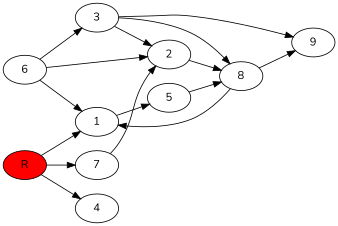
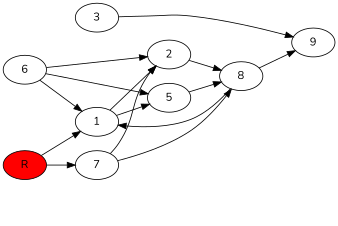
(176, 27) -> (178, 138)
(129, 34) -> (126, 95)
(58, 46) -> (93, 83)
(97, 208) -> none
